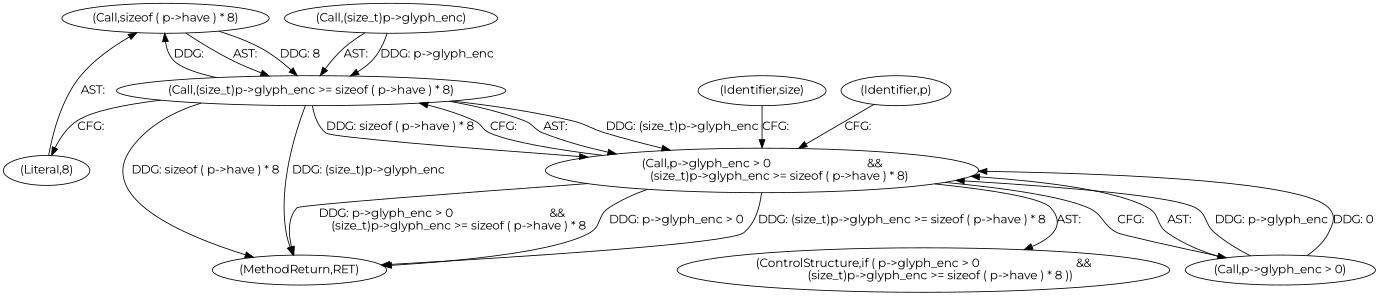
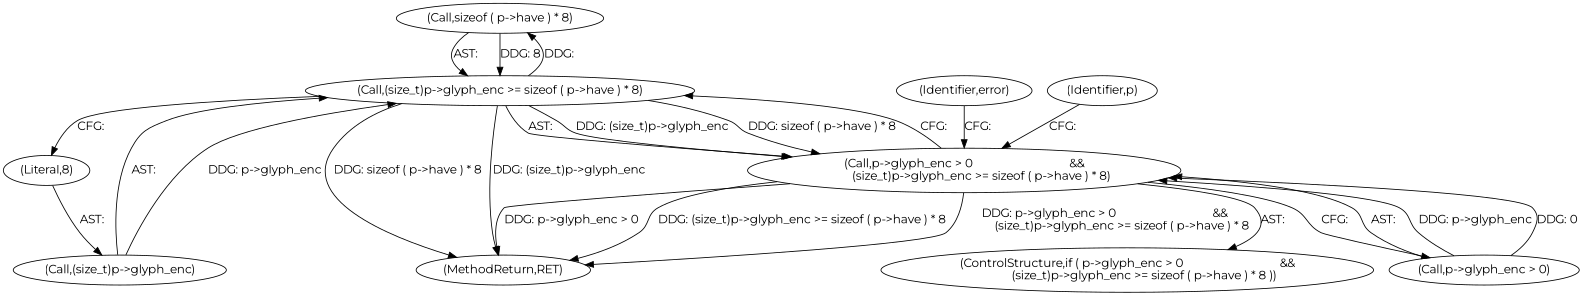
(74, 85) -> (71, 220)
(762, 91) -> (964, 91)
